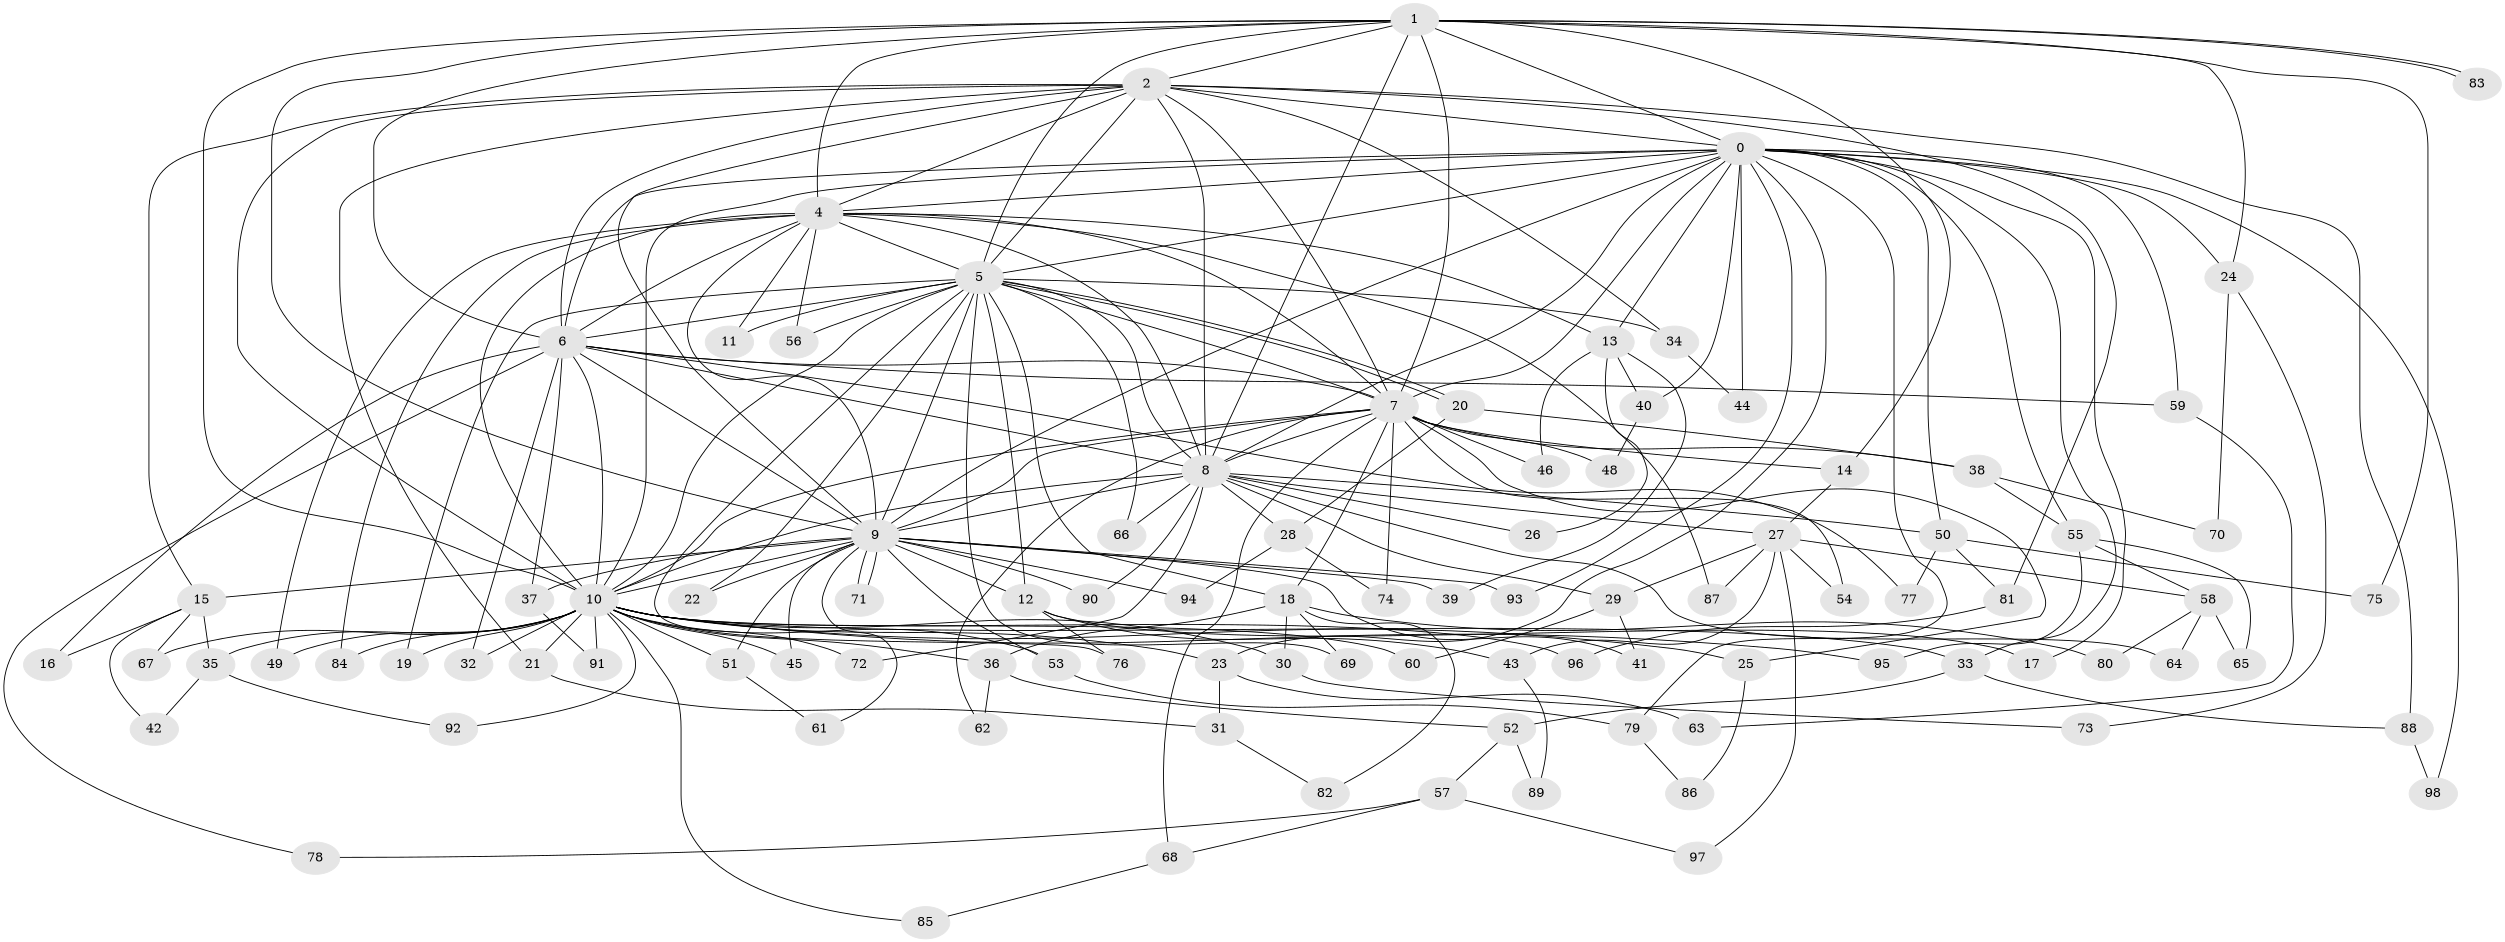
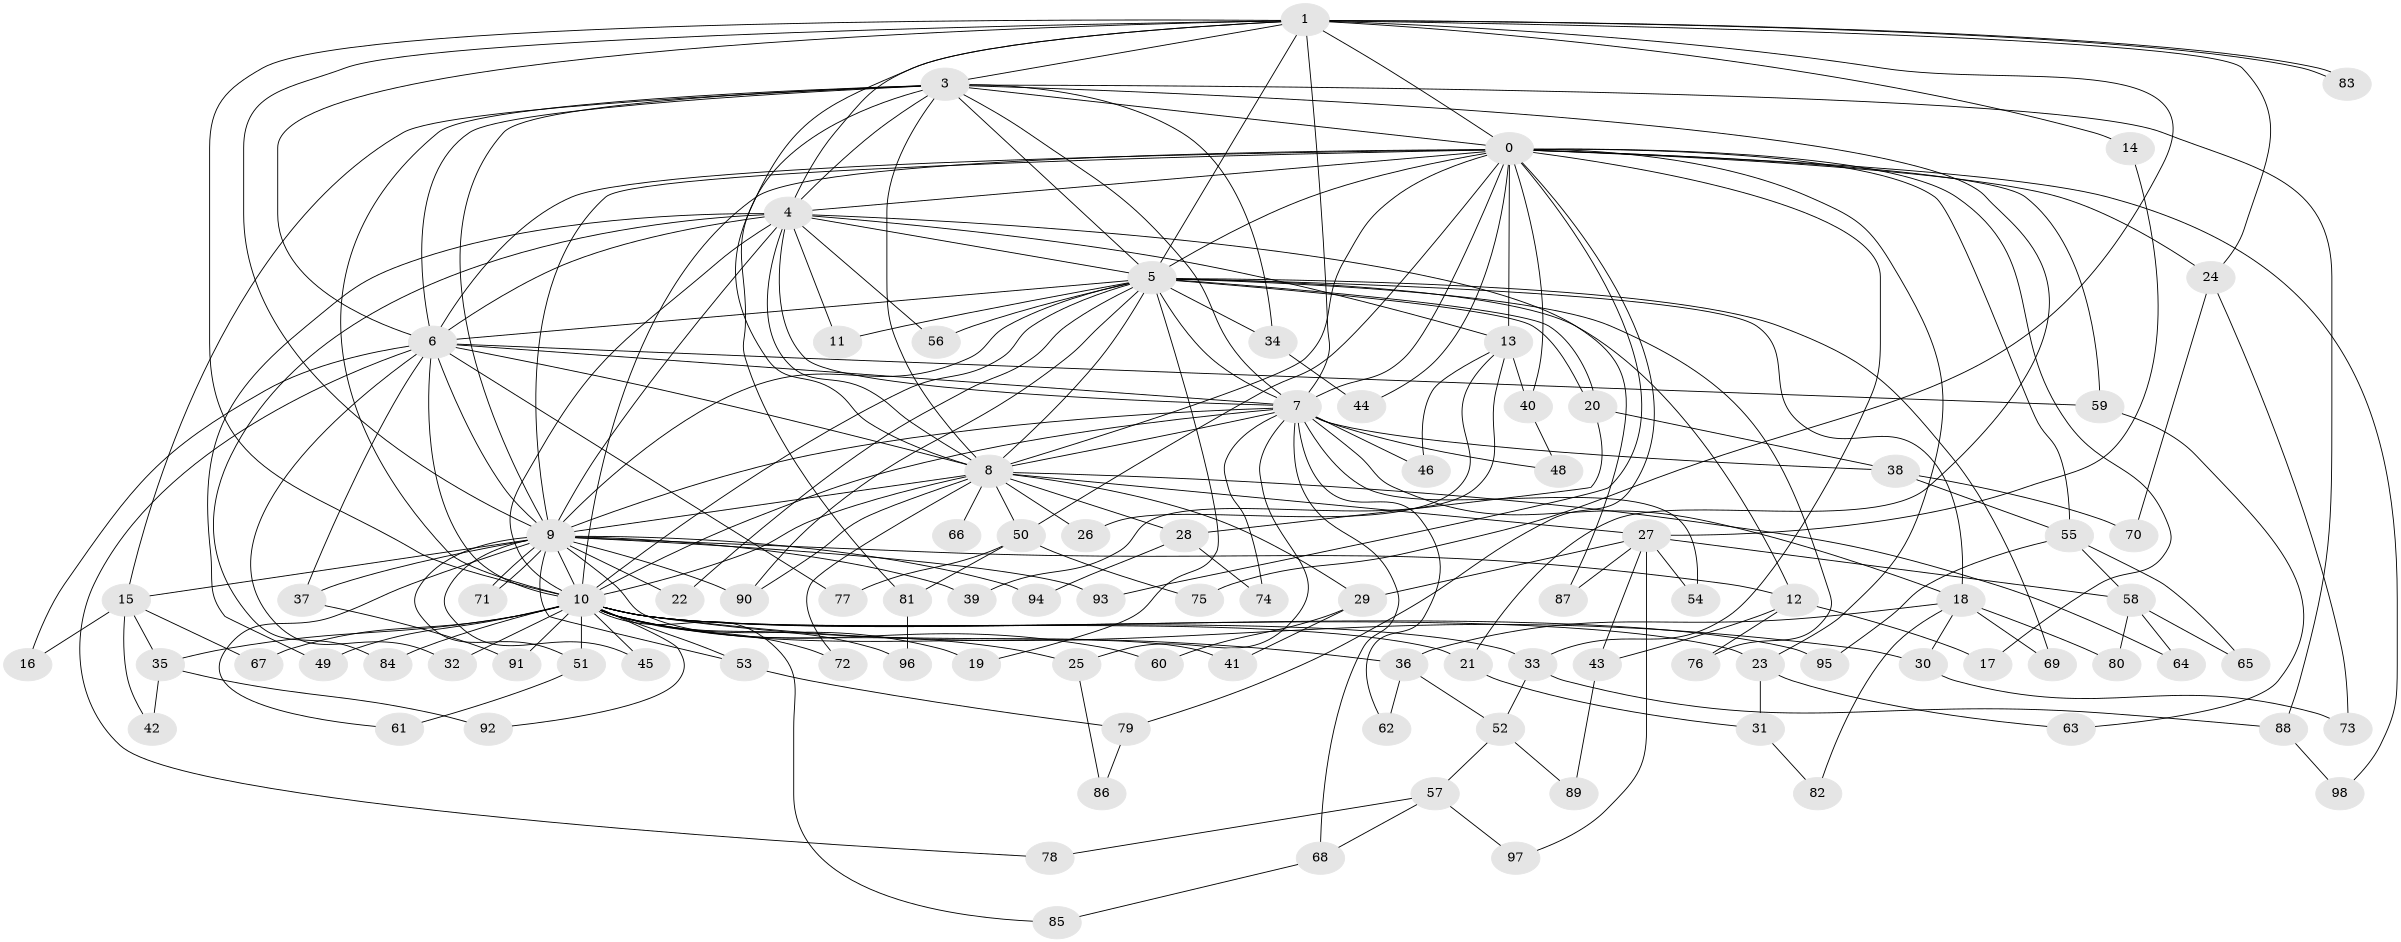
(1147, 84) -> (945, 84)
(1112, 367) -> (966, 424)
(1657, 454) -> none
